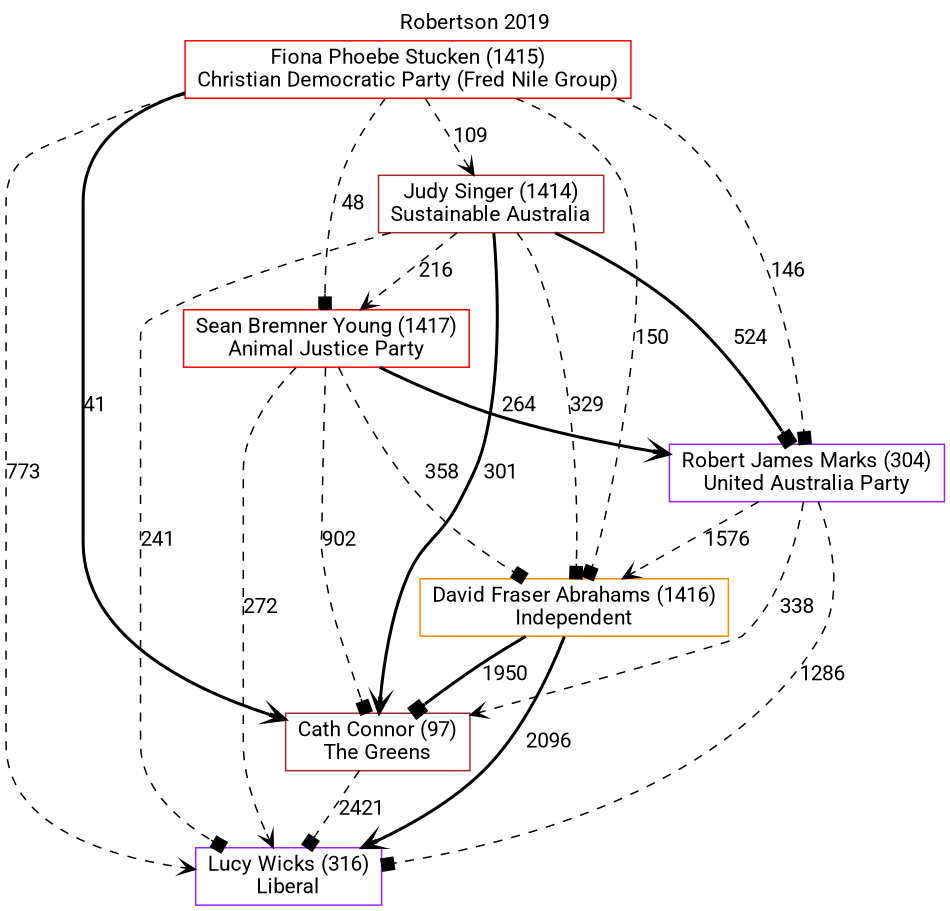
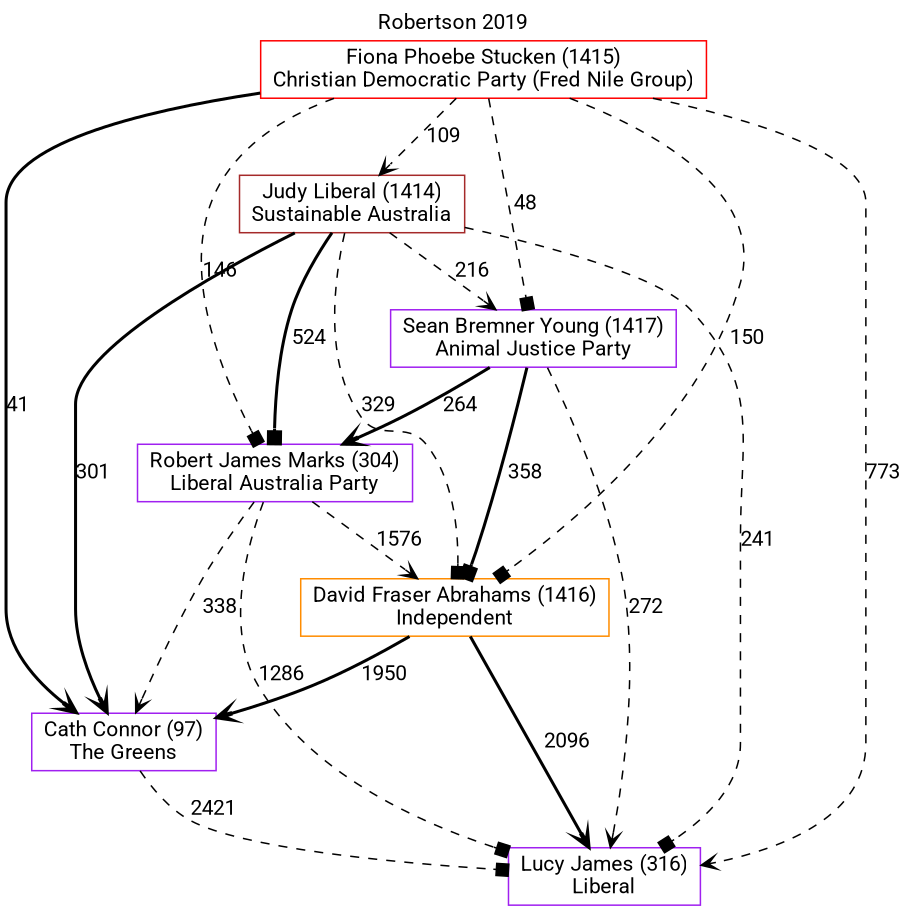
(491, 204) -> (352, 204)
(326, 338) -> (533, 338)
(807, 473) -> (275, 473)
(409, 483) -> (501, 467)
(322, 536) -> none
(474, 669) -> (323, 681)
(378, 742) -> (124, 742)
(289, 876) -> (604, 876)
